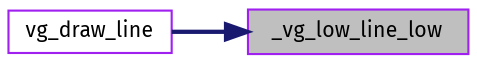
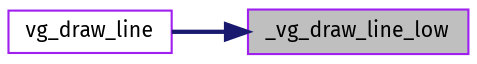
(358, 32) -> (358, 32)
